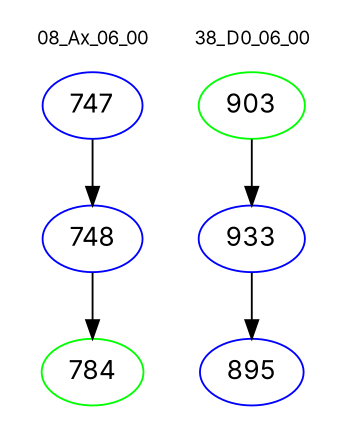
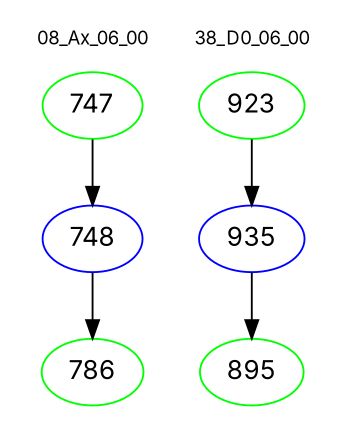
(93, 106) -> (93, 106)
(252, 106) -> (252, 106)
(252, 239) -> (252, 239)
(93, 372) -> (93, 372)
(252, 372) -> (252, 372)
